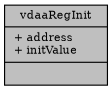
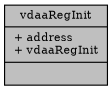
(46, 50) -> (56, 50)
